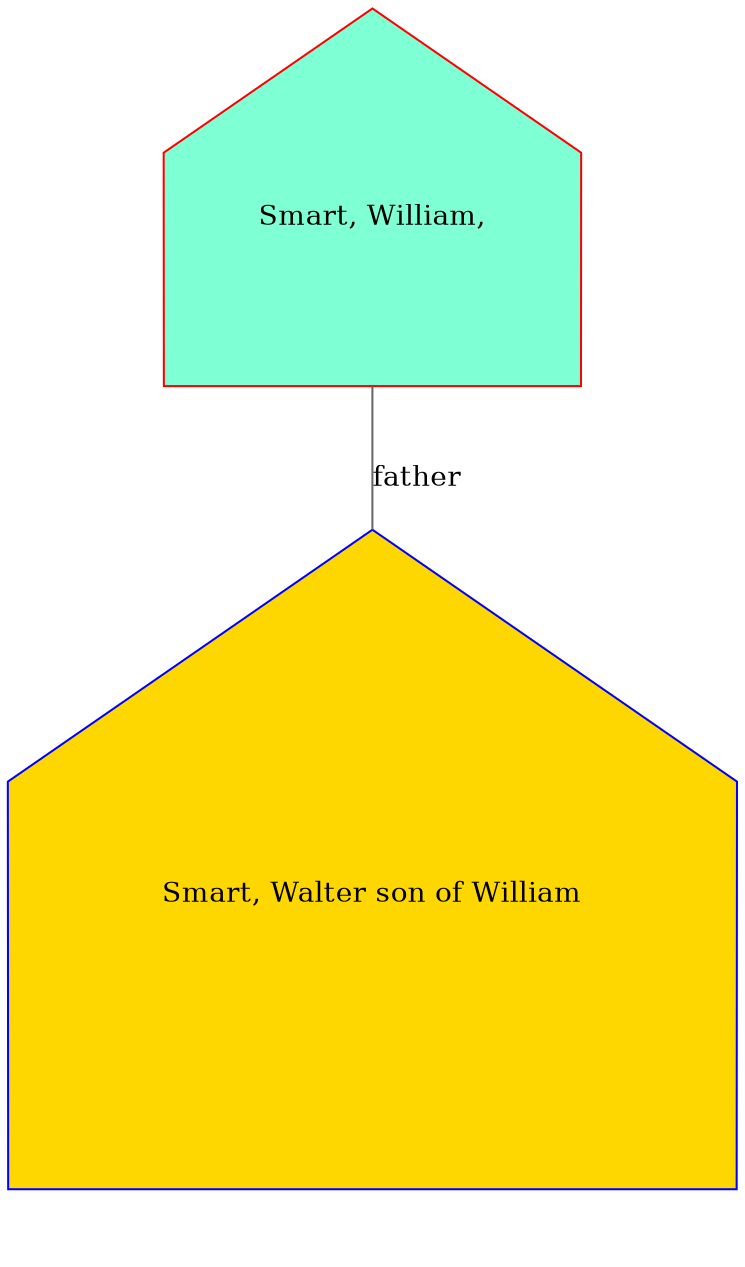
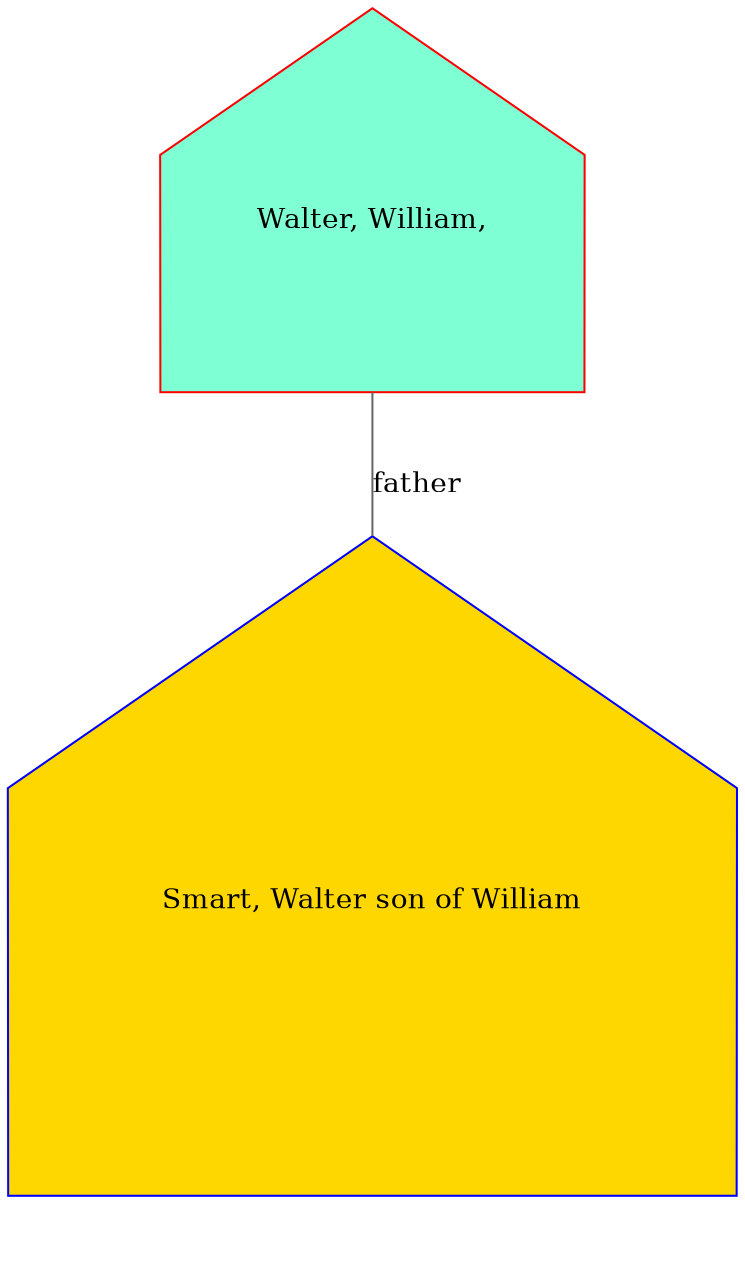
(372, 217) -> (372, 220)
